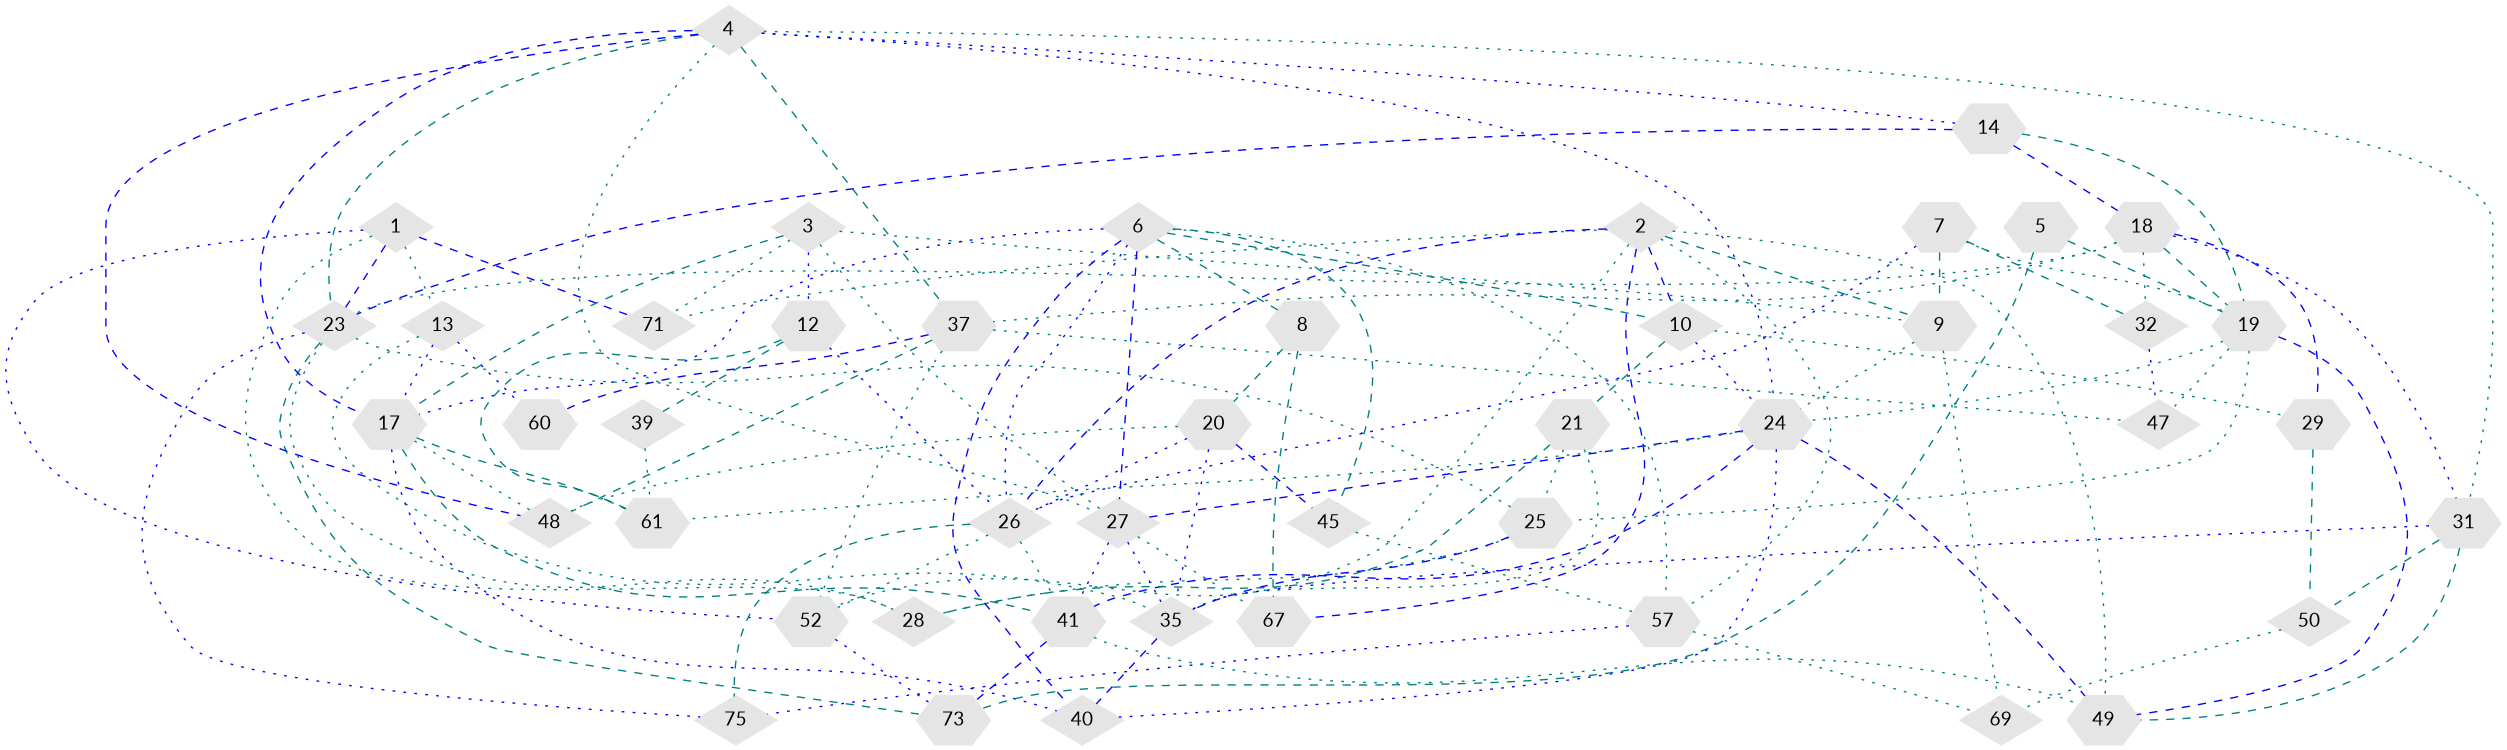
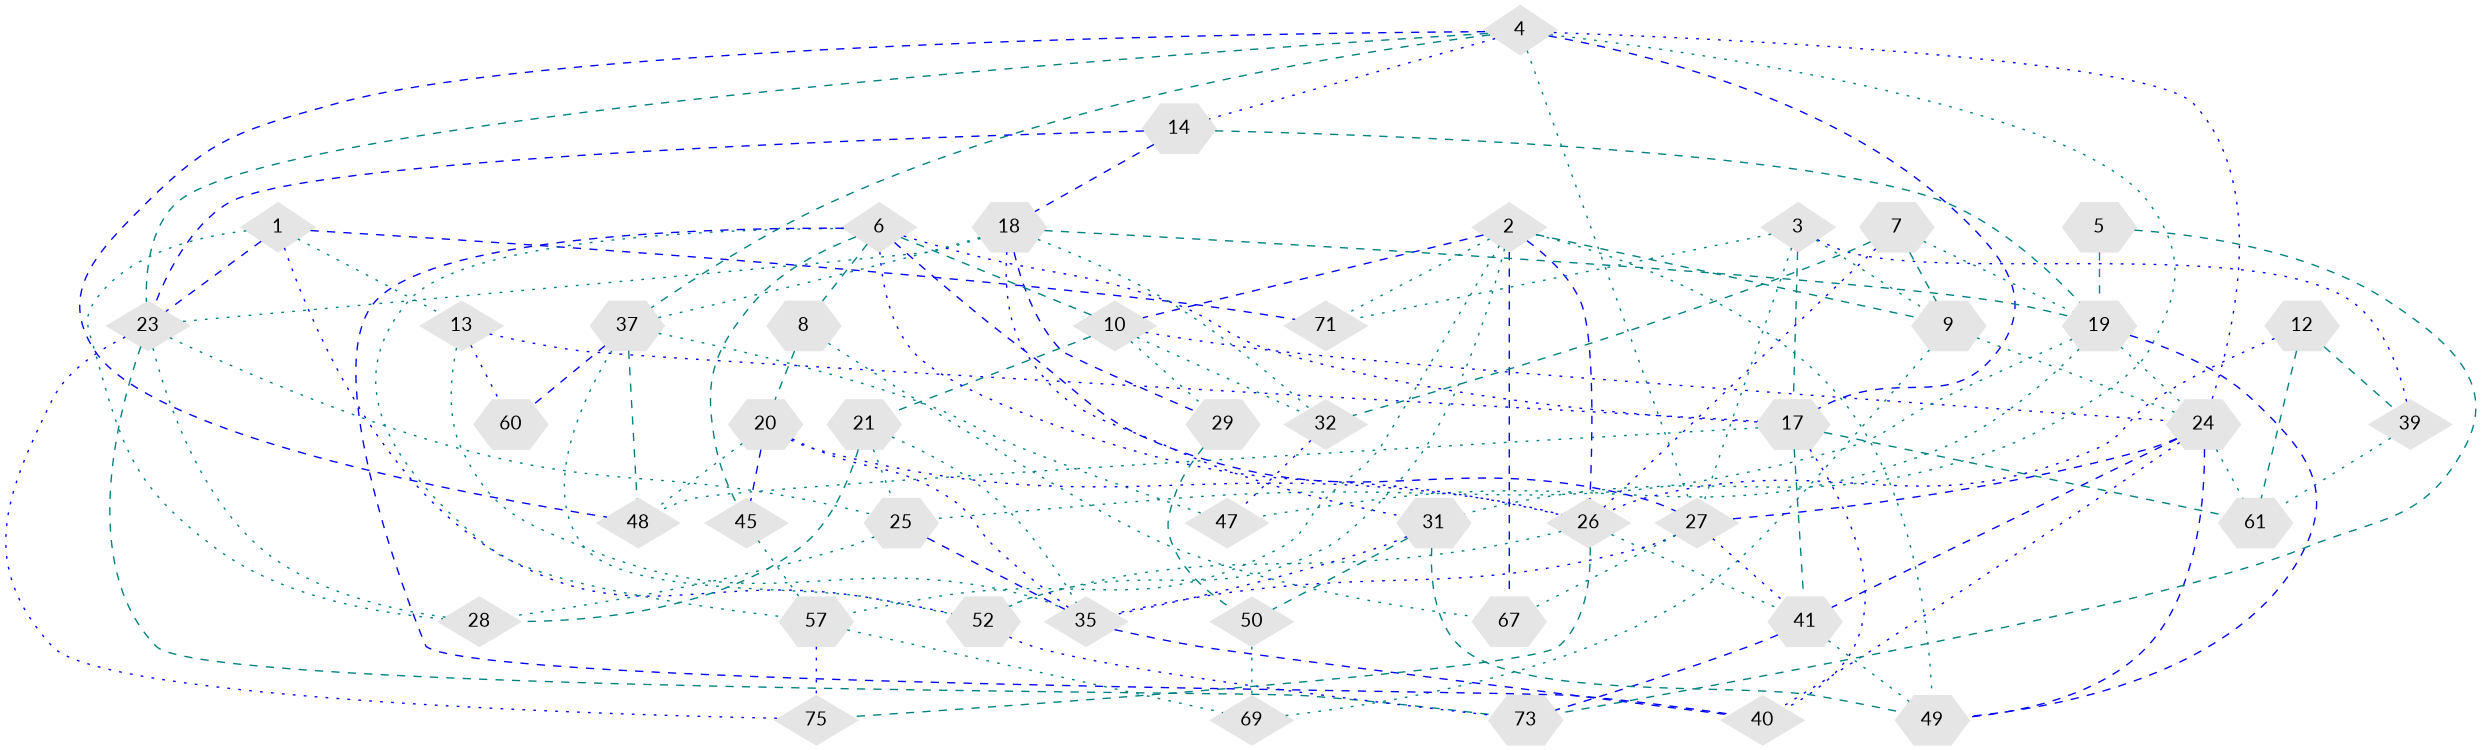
(808, 277) -> (2144, 265)
none -> (1220, 375)
(1279, 467) -> (1133, 528)
